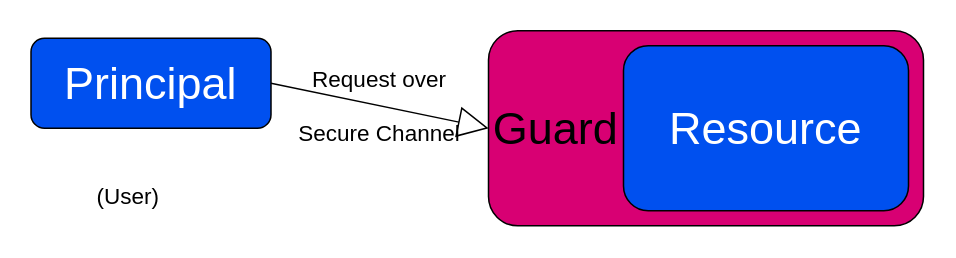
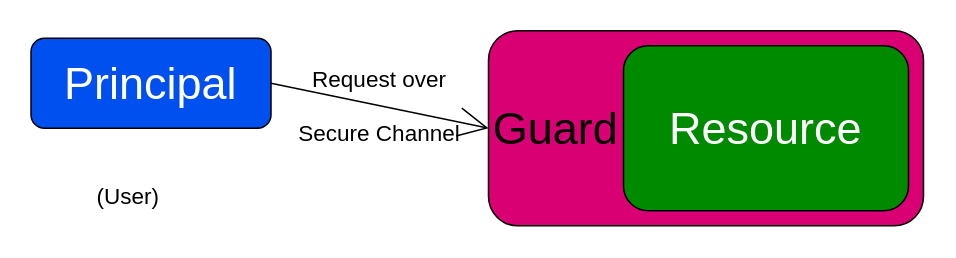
(457, 122) -> (470, 125)
(766, 128) -> (766, 128)
